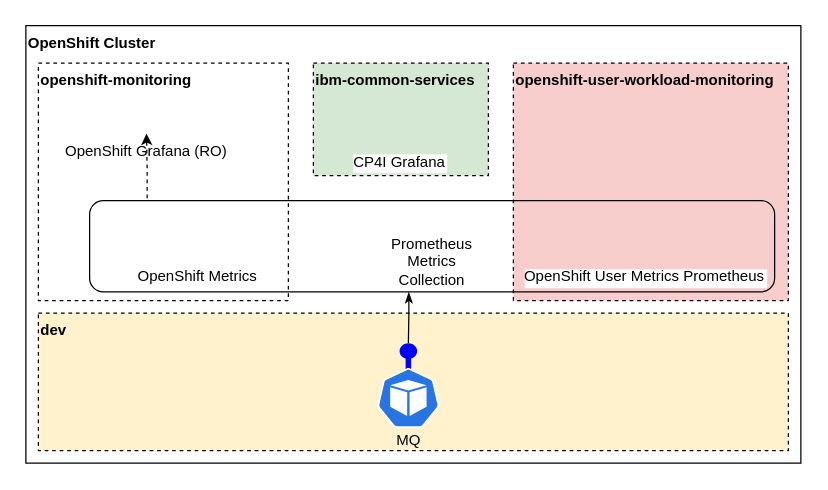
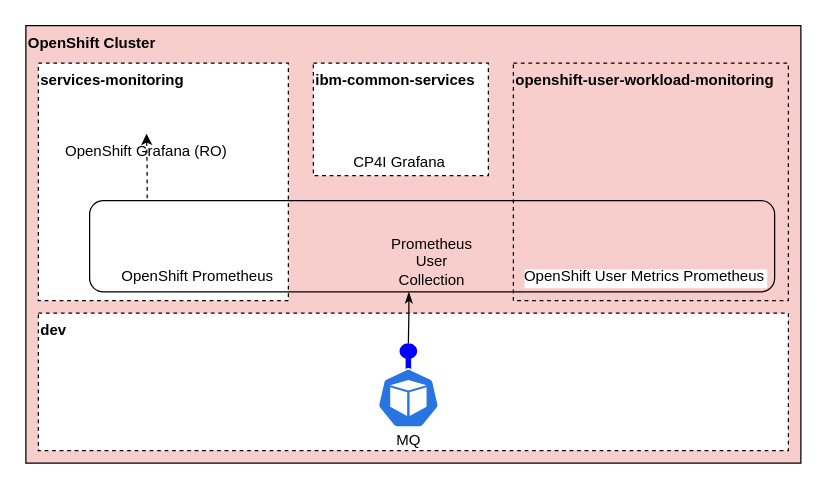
(119, 81) -> (115, 81)
(392, 81) -> (392, 81)
(413, 244) -> (413, 244)
(432, 261) -> (432, 261)
(197, 276) -> (197, 276)
(53, 331) -> (53, 331)
